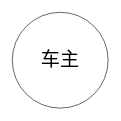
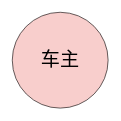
(60, 60) -> (60, 60)
